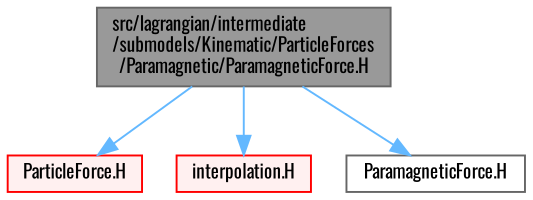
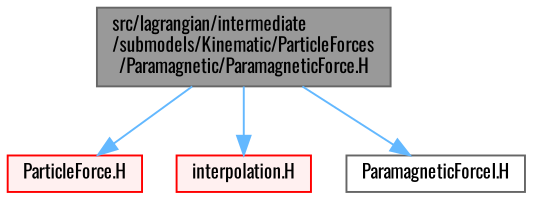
(436, 174) -> (436, 174)
